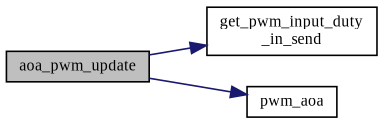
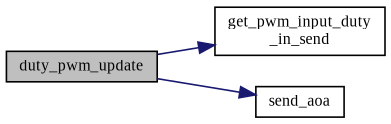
(78, 67) -> (82, 67)
(292, 102) -> (300, 102)
